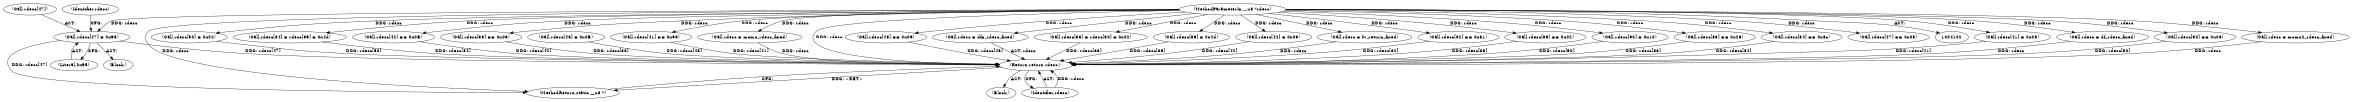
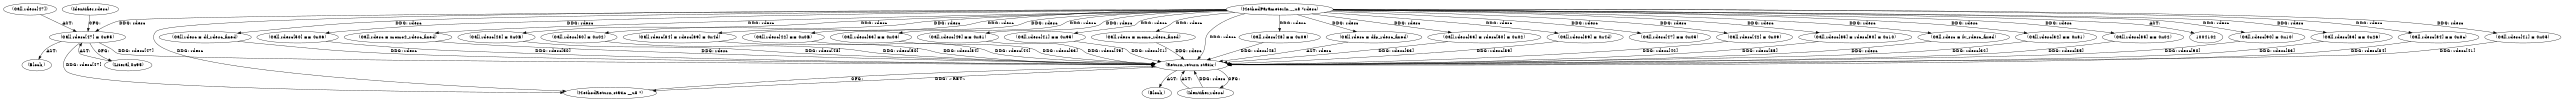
none -> (877, 20)
none -> (958, 37)
(1365, 37) -> (1964, 37)
none -> (1855, 37)
(1035, 65) -> (1191, 65)
